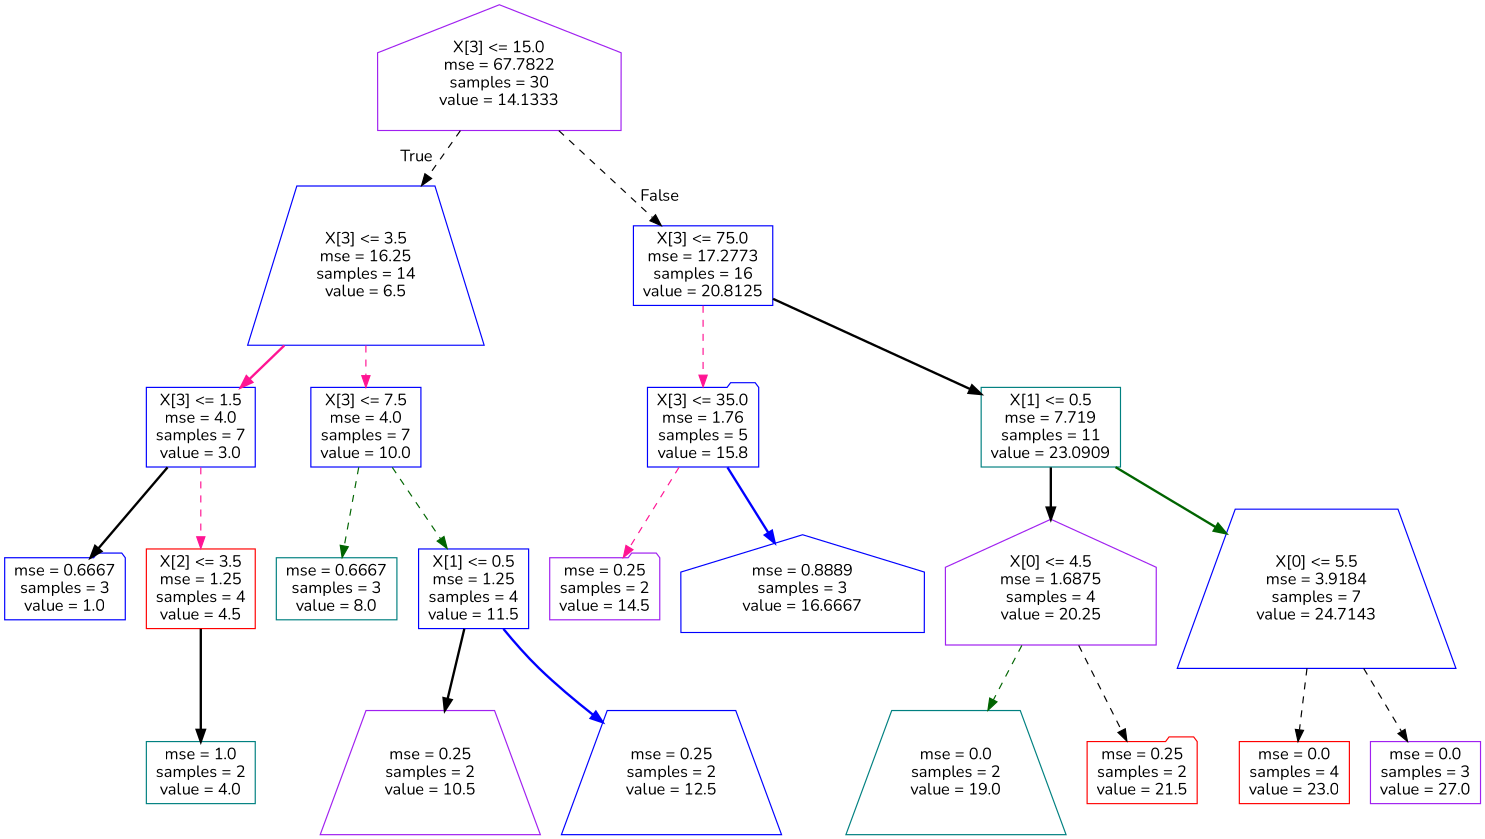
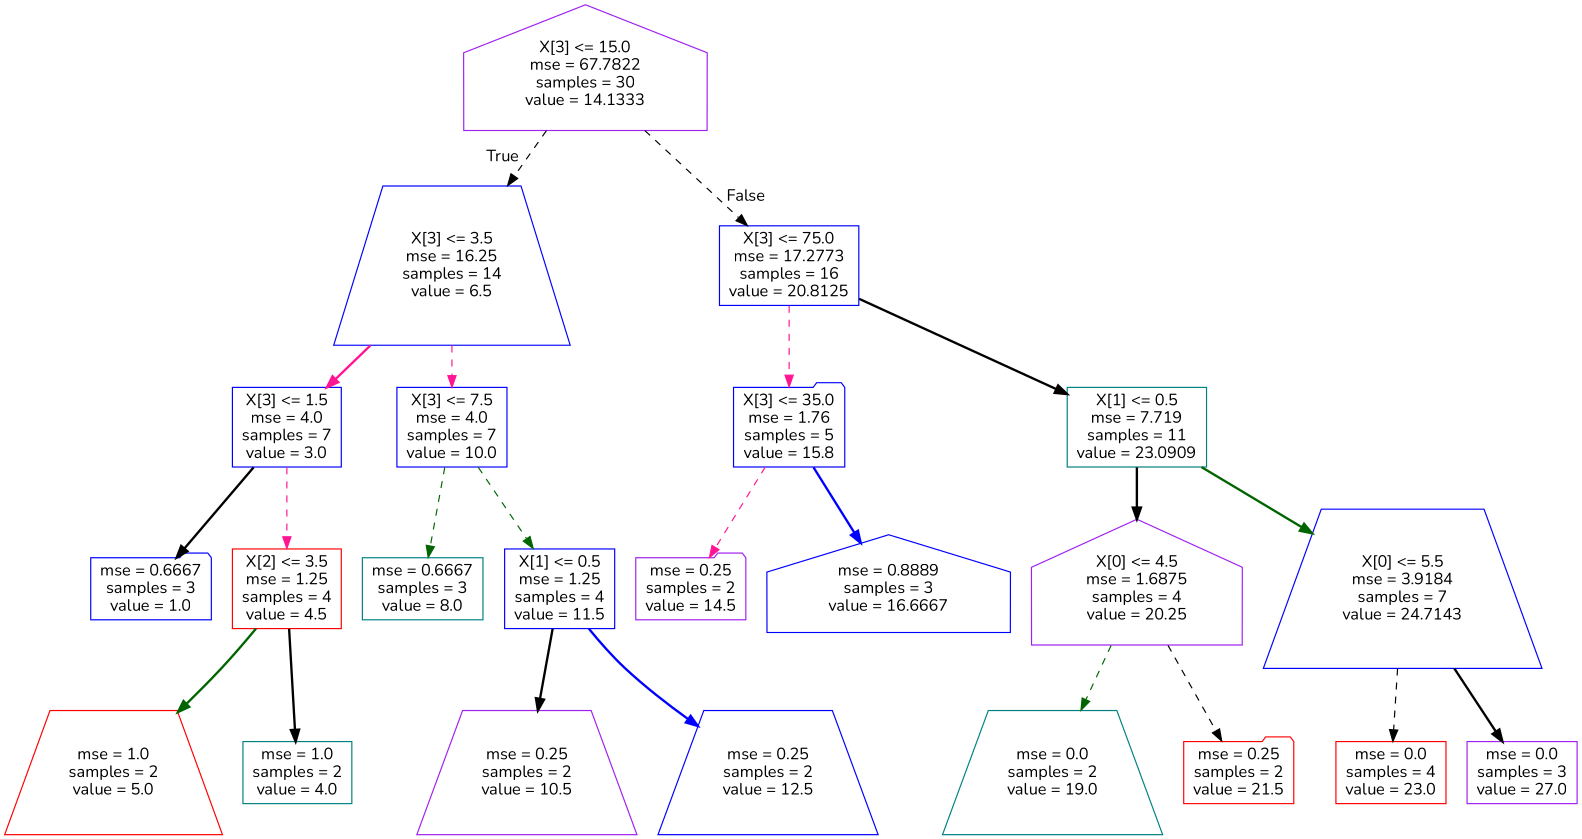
(1383, 700) -> (1475, 700)
none -> (114, 773)
